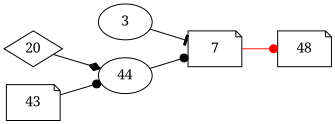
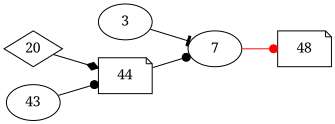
(215, 49) -> (215, 49)
(125, 76) -> (125, 76)
(33, 103) -> (33, 103)
